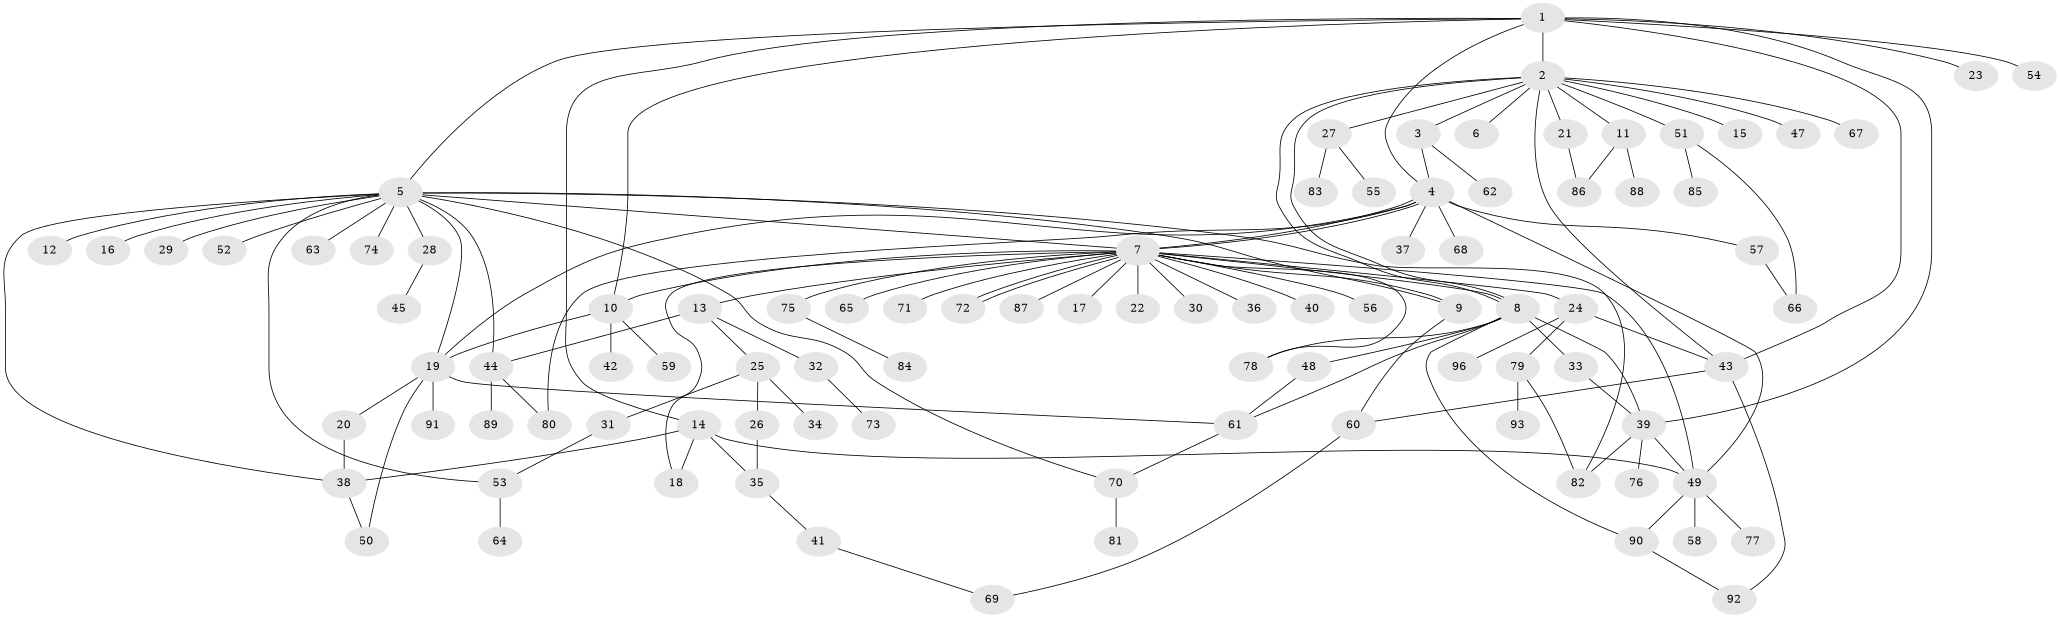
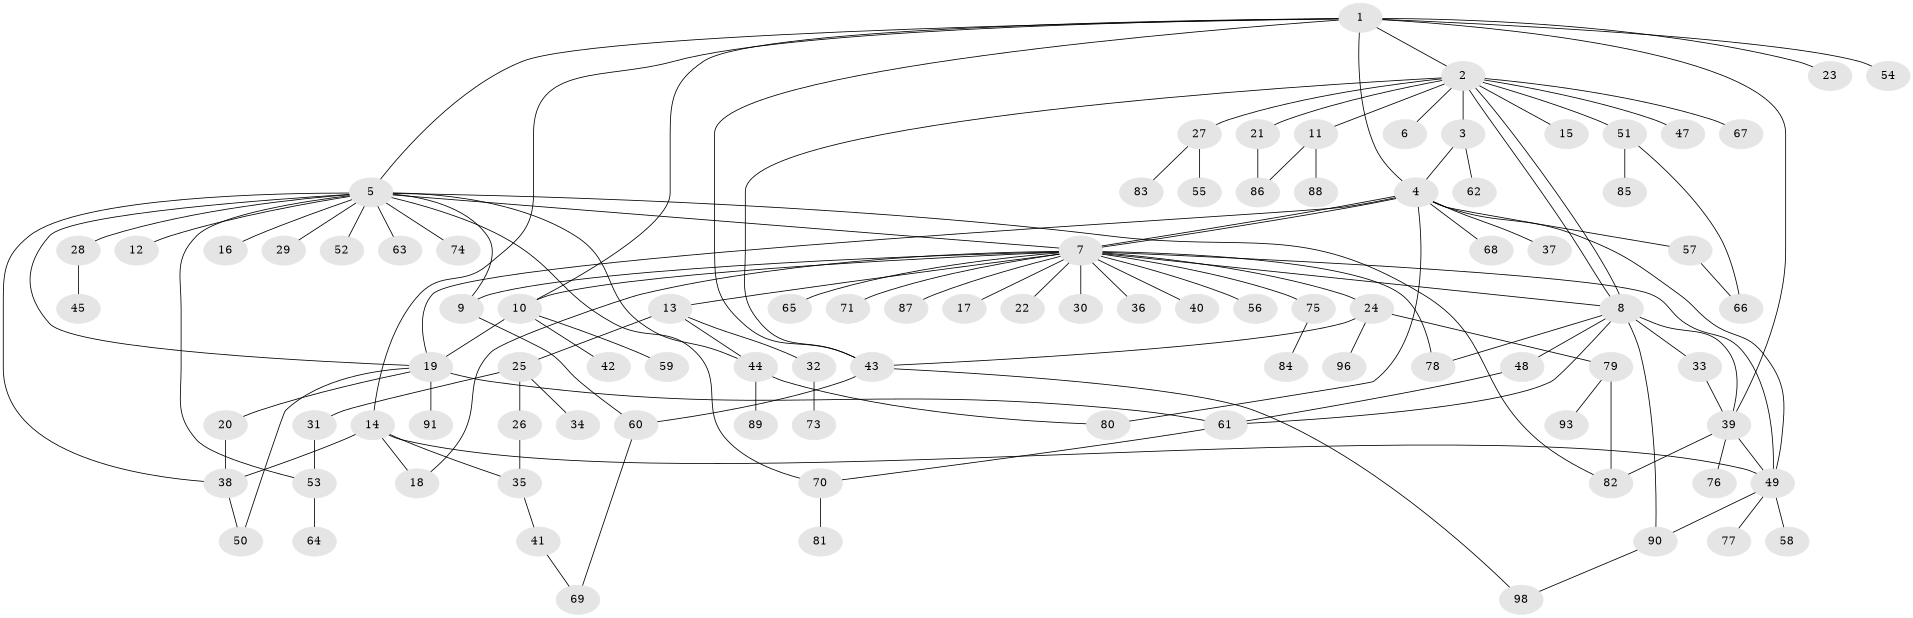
(963, 309) -> none
(1734, 600) -> (1521, 600)
